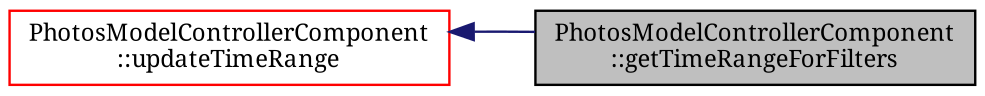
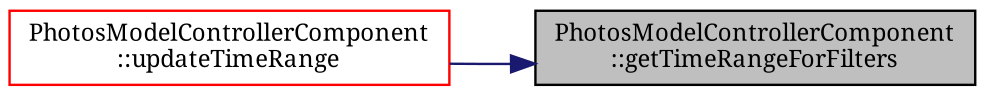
(505, 32) -> (480, 64)
